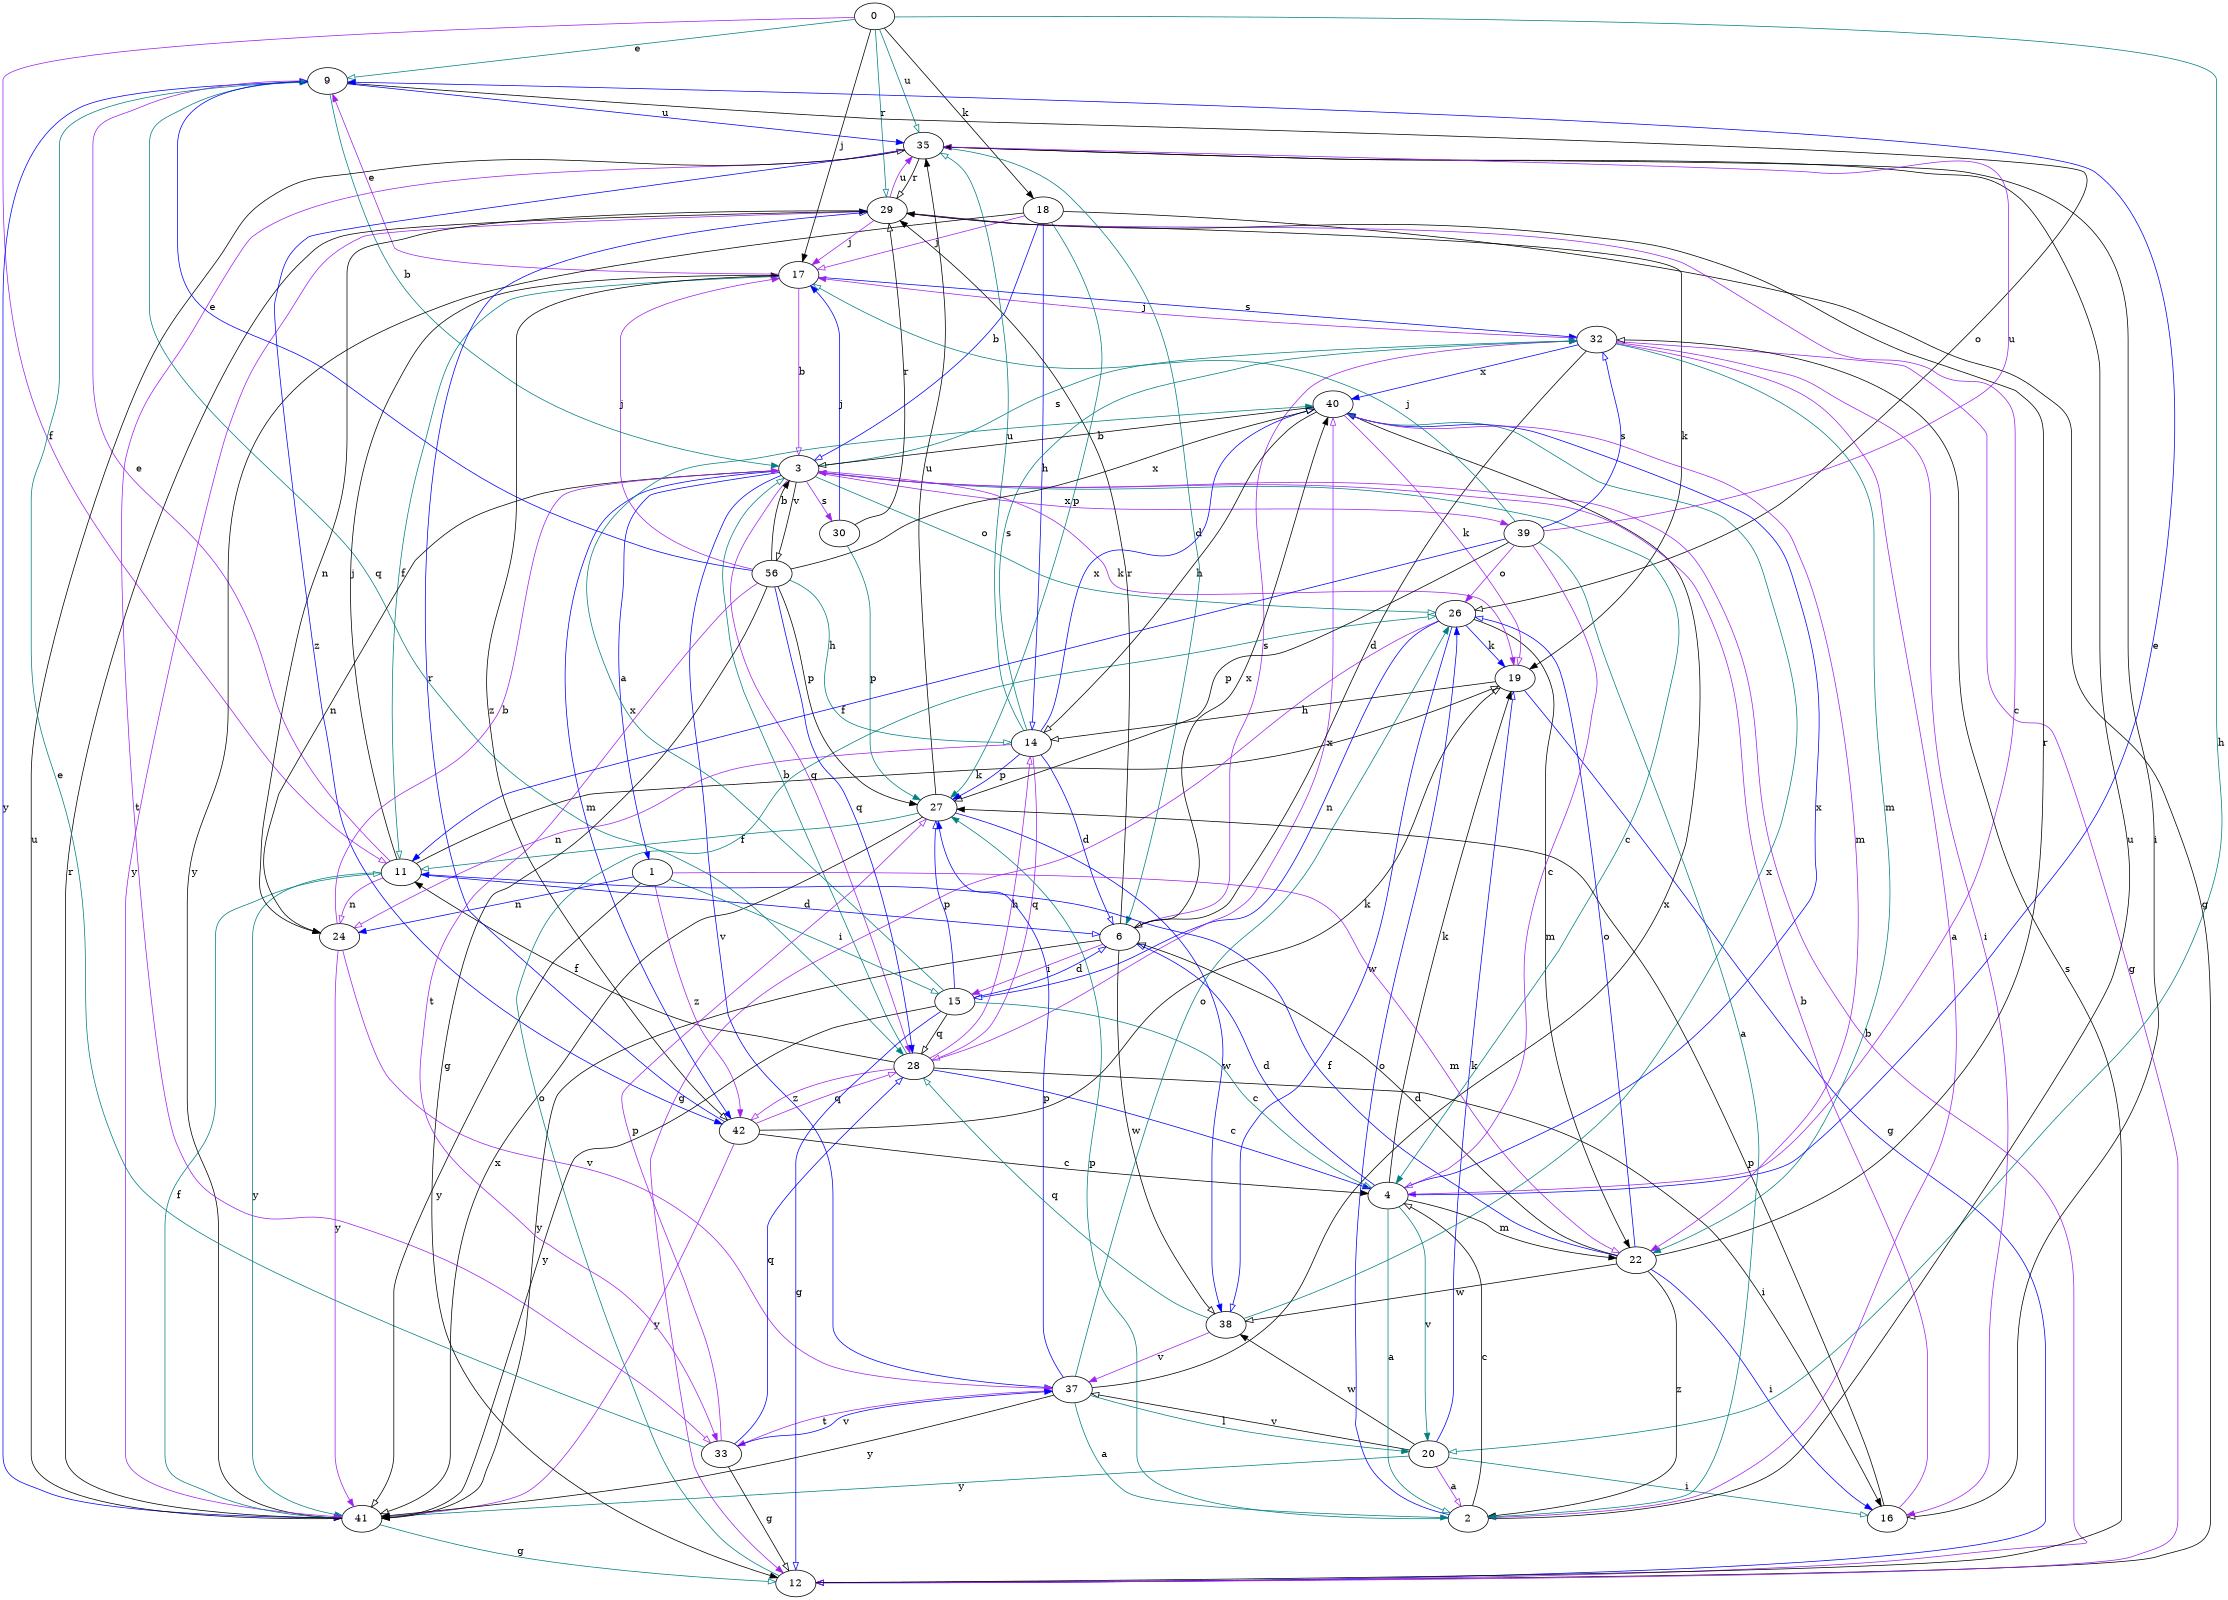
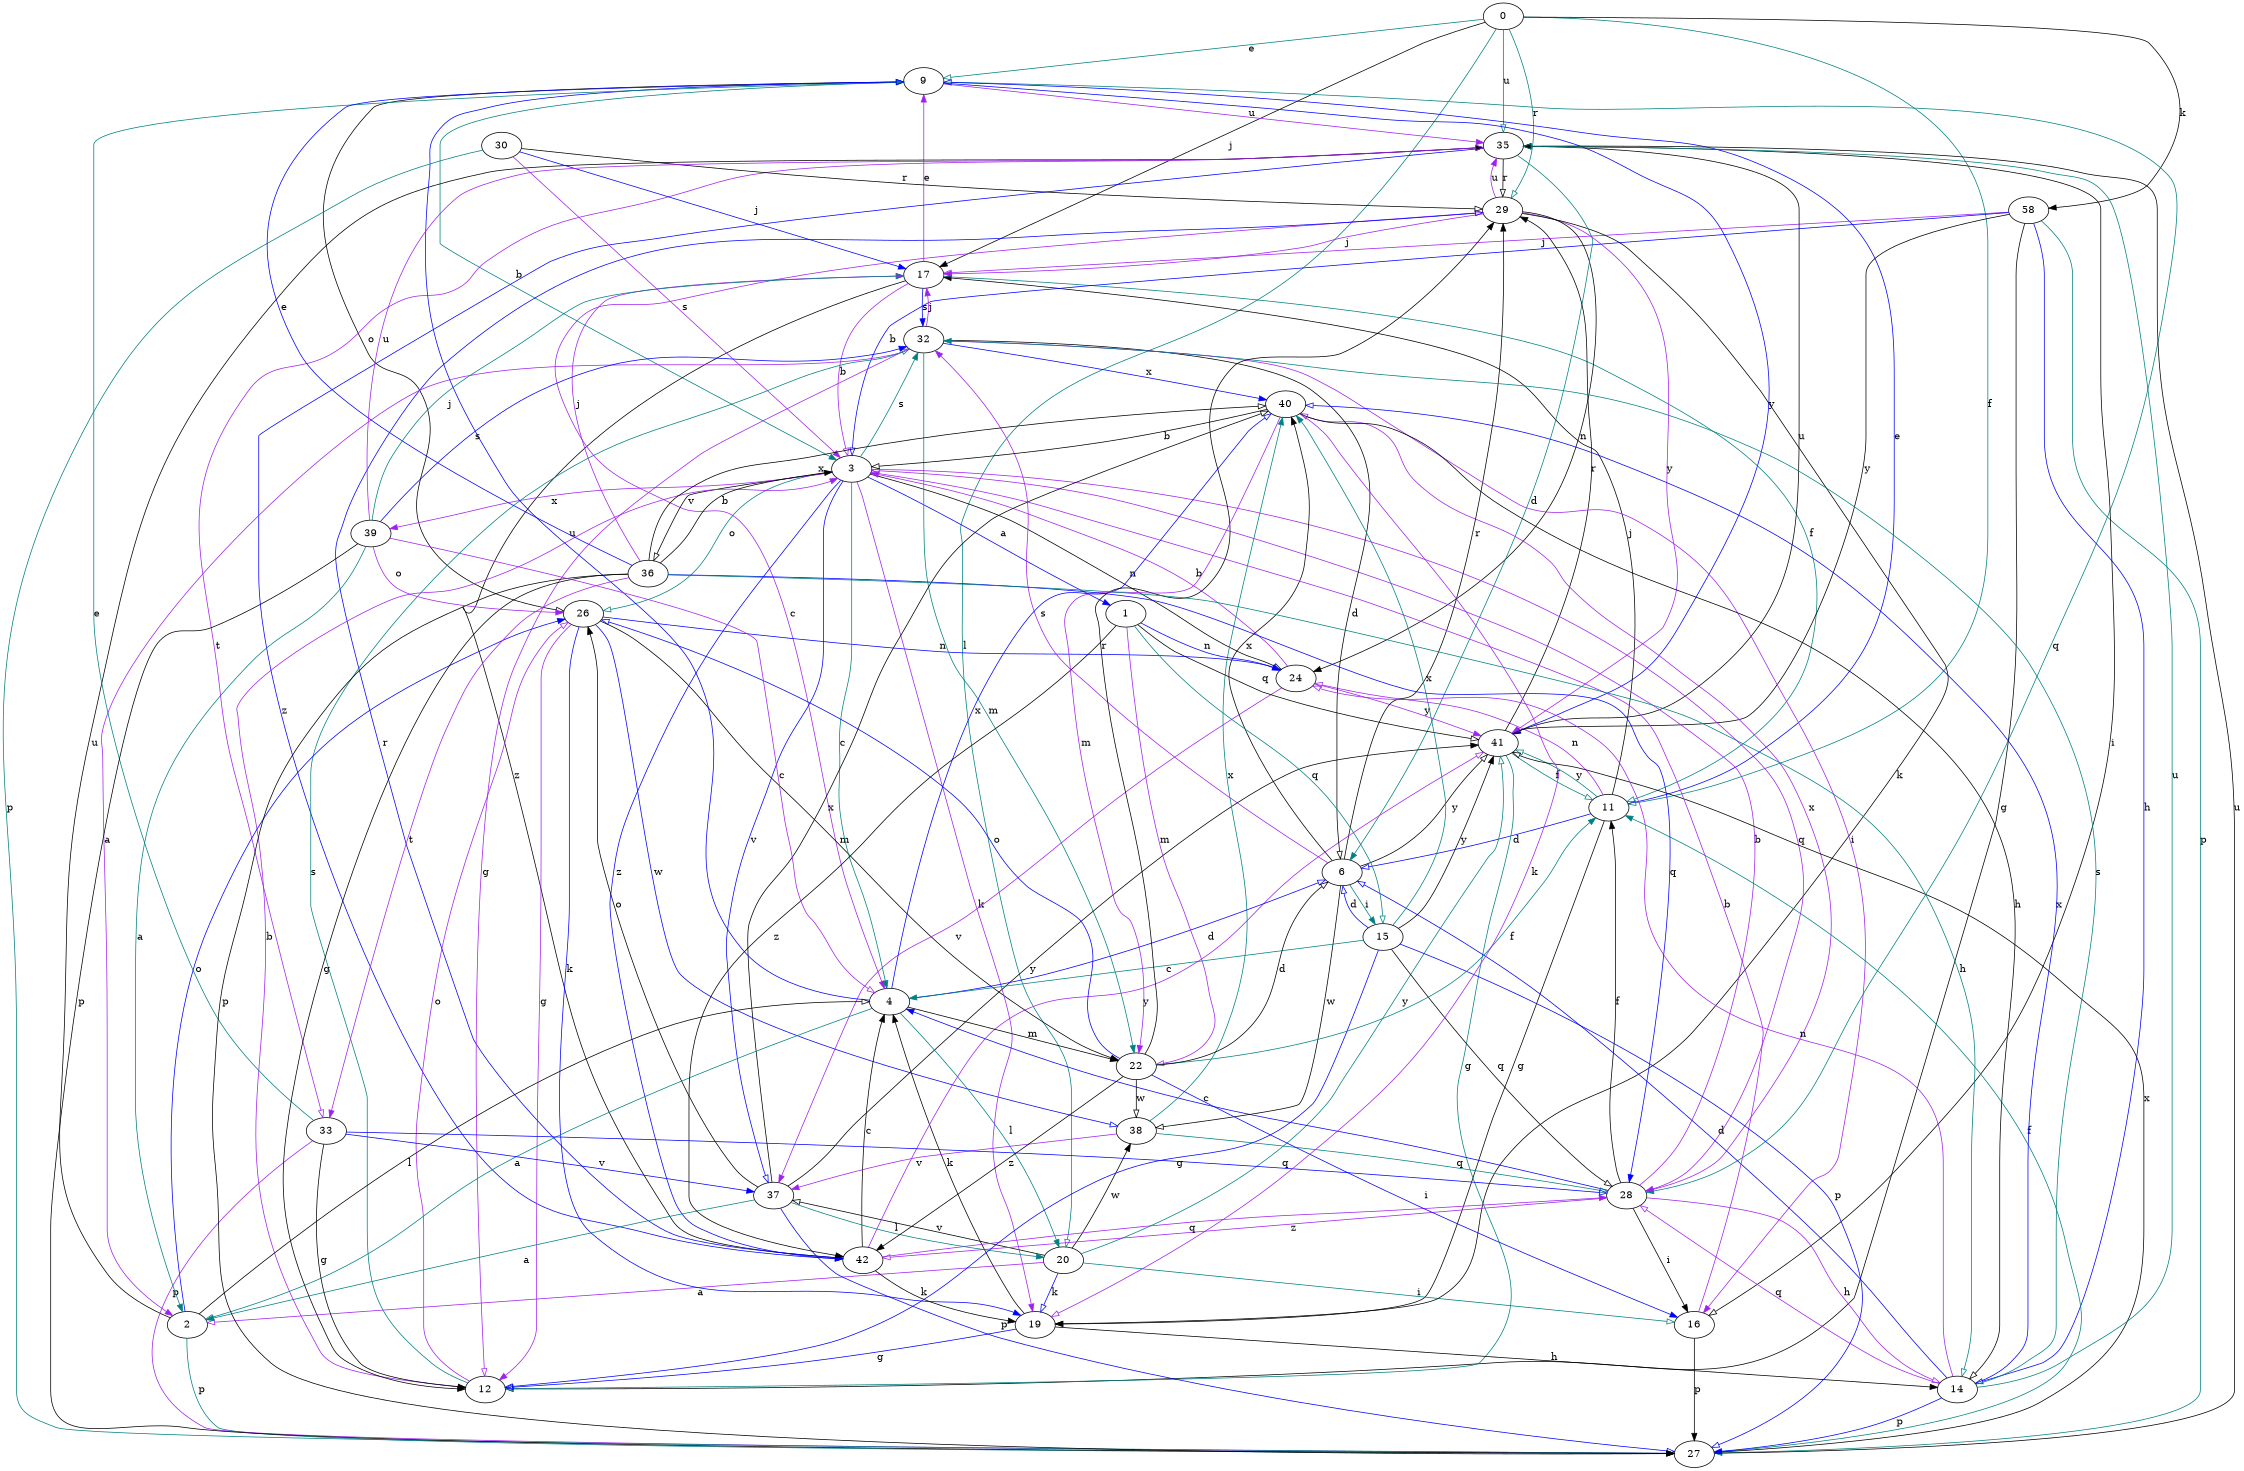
(3, 104) -> (1988, 349)
(622, 113) -> (1210, 113)
(1043, 210) -> (2029, 210)
(105, 435) -> (1771, 170)
(1615, 466) -> (587, 372)
(817, 498) -> (666, 297)
(772, 574) -> (648, 574)
(2156, 646) -> (573, 534)
(52, 647) -> (1799, 419)
(953, 678) -> none
(1277, 710) -> (1493, 1357)
(2222, 743) -> (965, 646)
(777, 768) -> (1538, 642)
(979, 775) -> (1521, 1066)
(591, 808) -> (619, 872)
(674, 841) -> (2044, 1181)
(637, 855) -> (432, 1001)
(1285, 876) -> (938, 652)
(1087, 907) -> (1409, 1006)
(841, 937) -> (1315, 775)
(1439, 938) -> (949, 1173)
(1041, 968) -> (1361, 902)
(1175, 994) -> (945, 1307)
(1197, 995) -> (621, 928)
(689, 1002) -> (771, 927)
(1214, 1004) -> none
(1192, 1048) -> (1129, 970)
(1044, 1079) -> (1202, 1384)
(822, 1098) -> (1240, 1218)
(253, 1172) -> (1564, 772)
(440, 1196) -> (1266, 678)
(1429, 1325) -> (1011, 1131)
(1485, 1357) -> (410, 1163)
(834, 1414) -> none
(2121, 1447) -> (326, 725)
(1675, 1458) -> (1003, 1162)
(757, 1515) -> (329, 1308)
